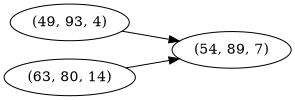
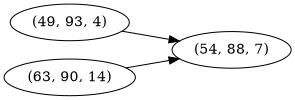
(232, 50) -> (232, 50)
(70, 77) -> (70, 77)
